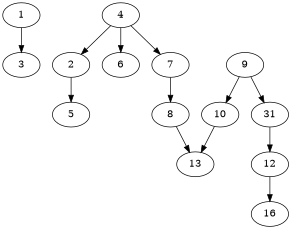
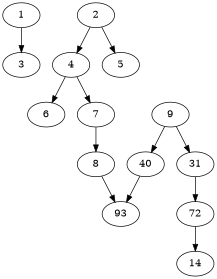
(99, 38) -> (85, 37)
(220, 115) -> (146, 164)
(195, 164) -> (121, 214)
(270, 164) -> (195, 214)
(270, 214) -> (195, 264)
